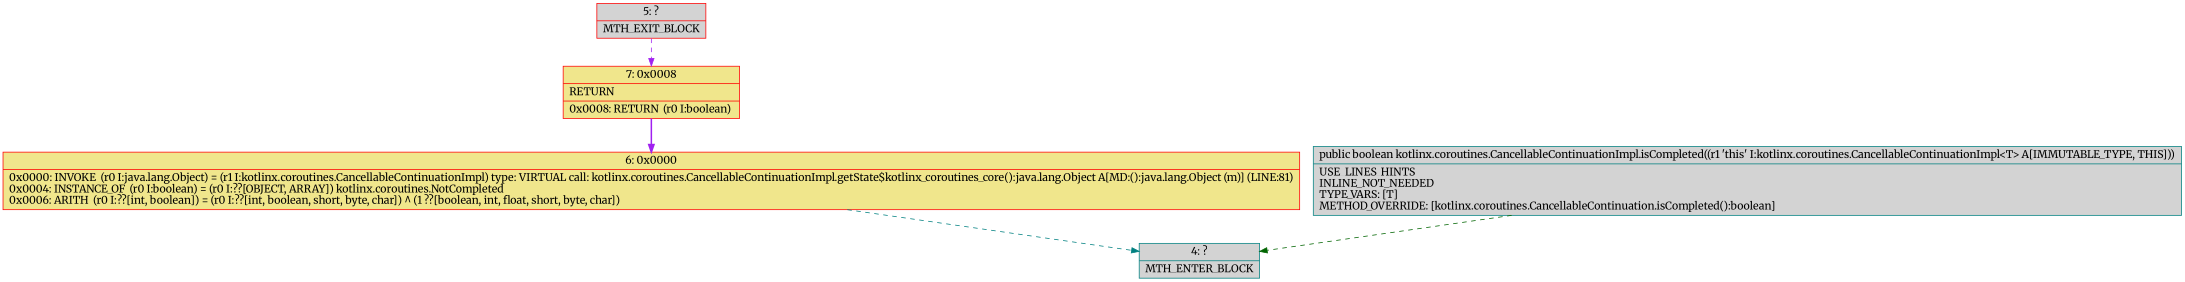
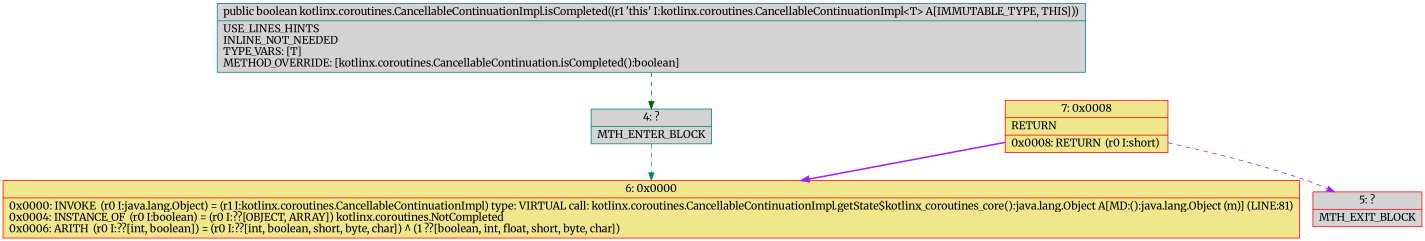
(651, 48) -> (1249, 163)
(651, 109) -> (1087, 143)
(989, 230) -> (651, 158)
